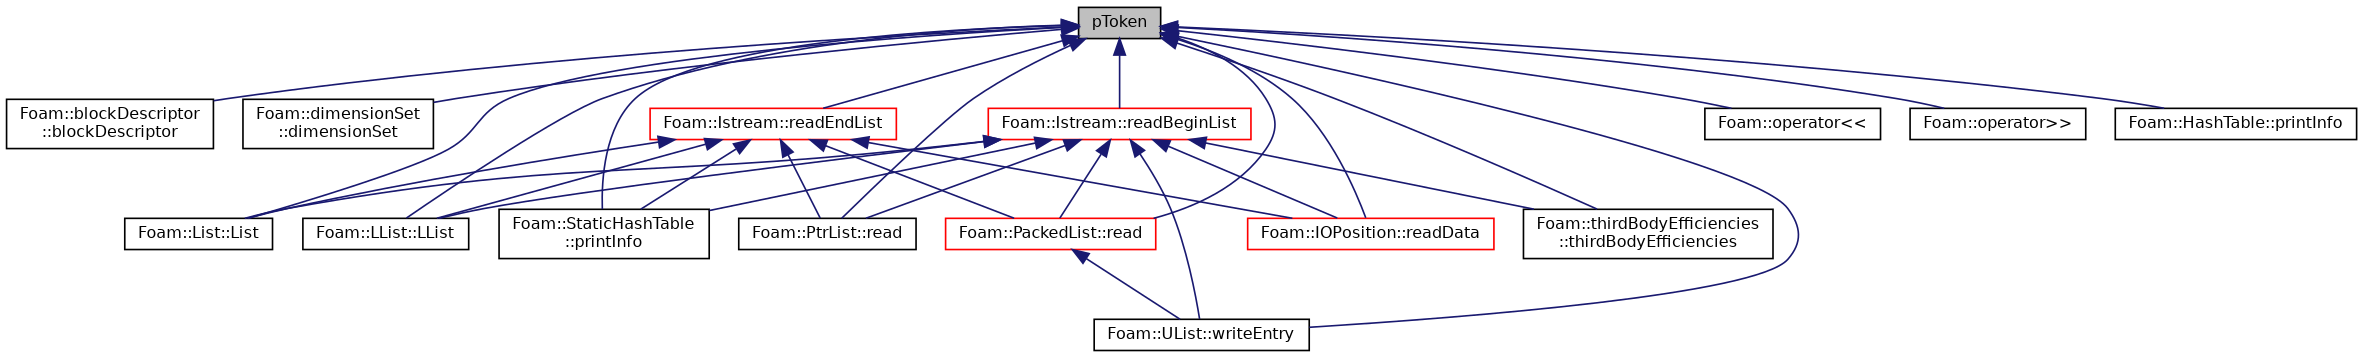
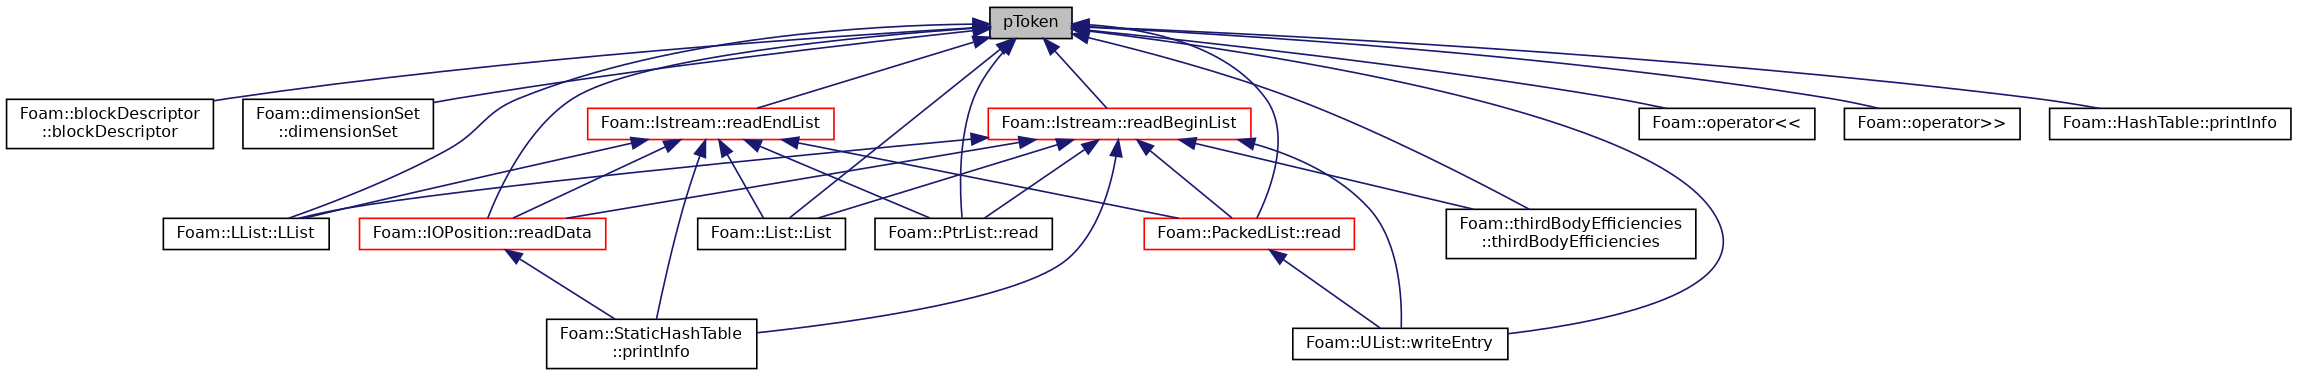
(785, 49) -> (568, 289)
